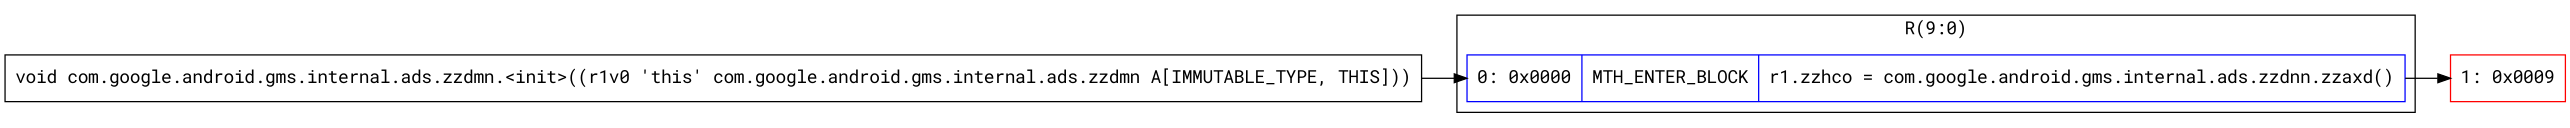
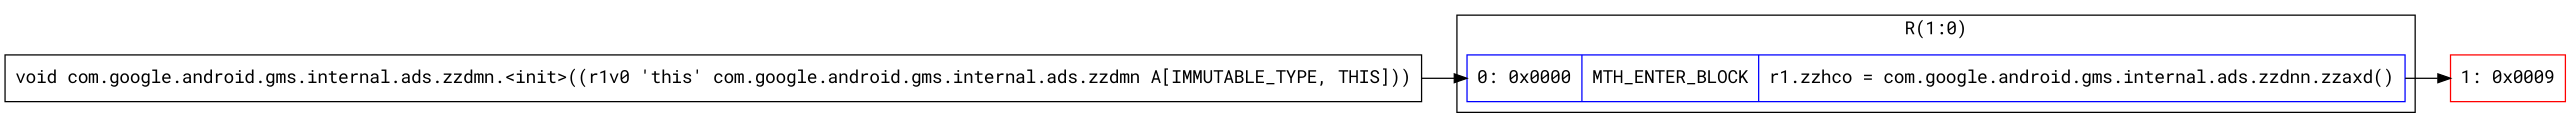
(1936, 30) -> (1936, 30)
